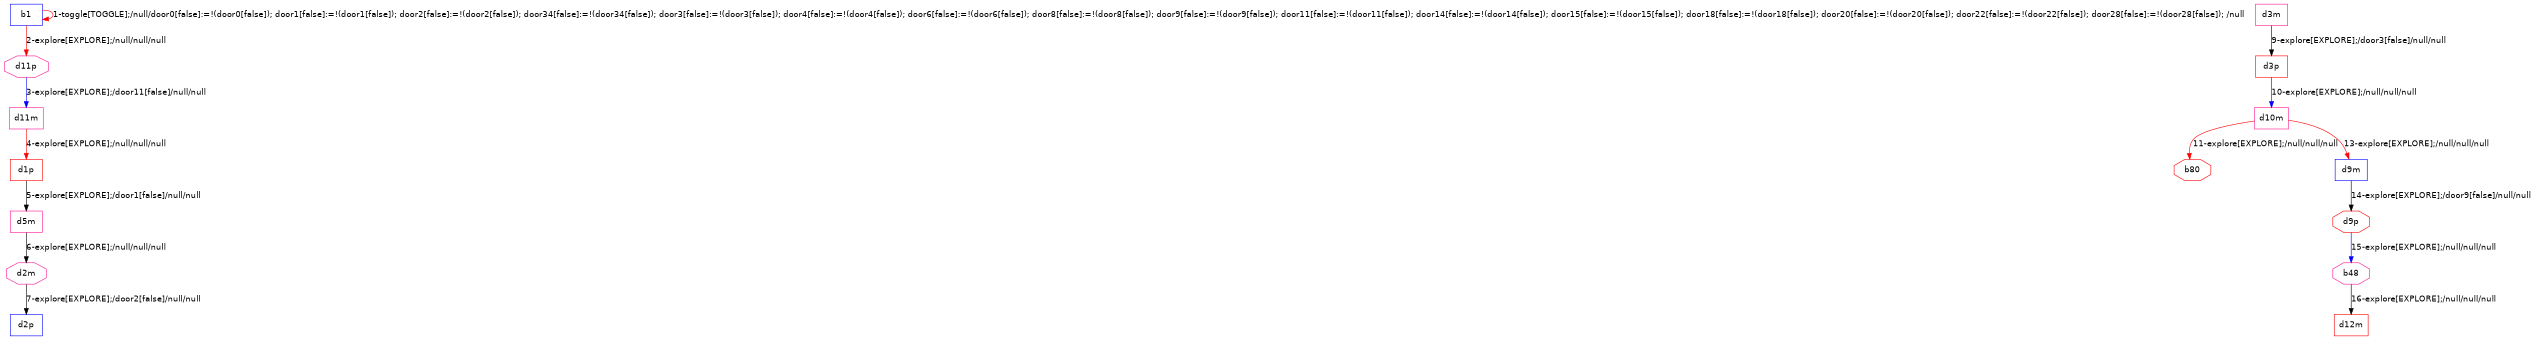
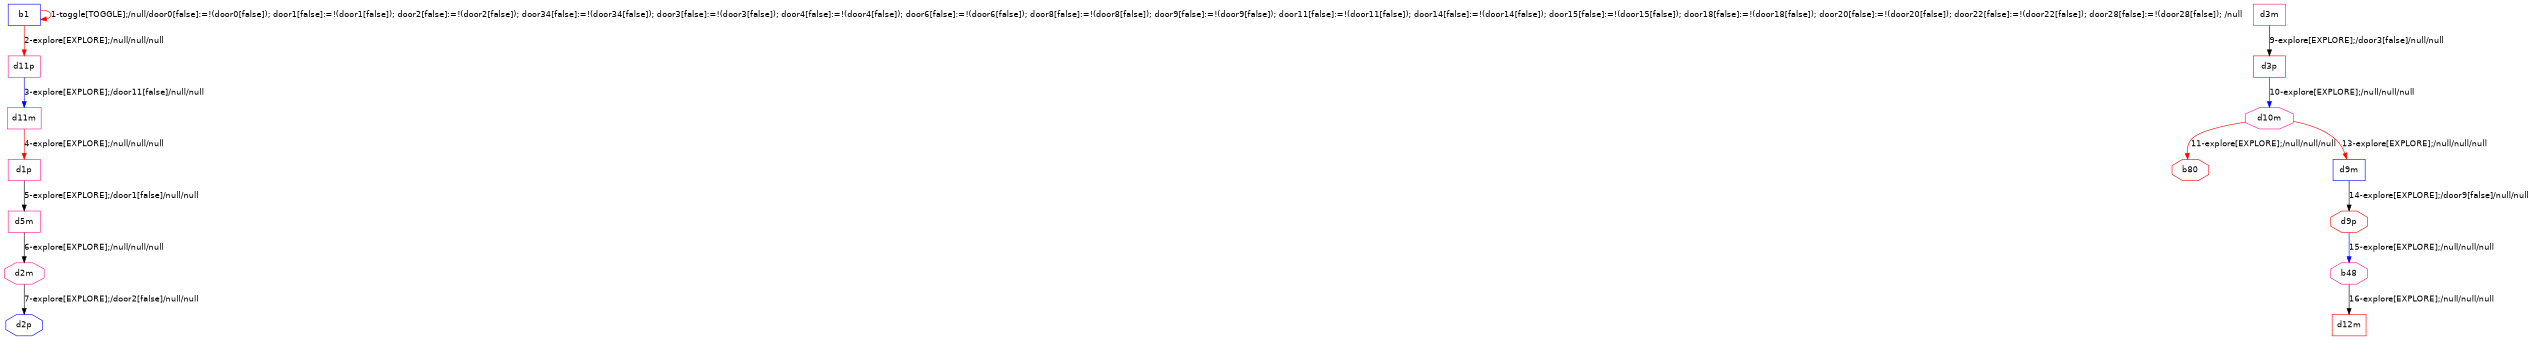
(26, 67) -> (24, 67)
(2272, 118) -> (2269, 118)
(26, 170) -> (24, 170)
(26, 325) -> (24, 325)
